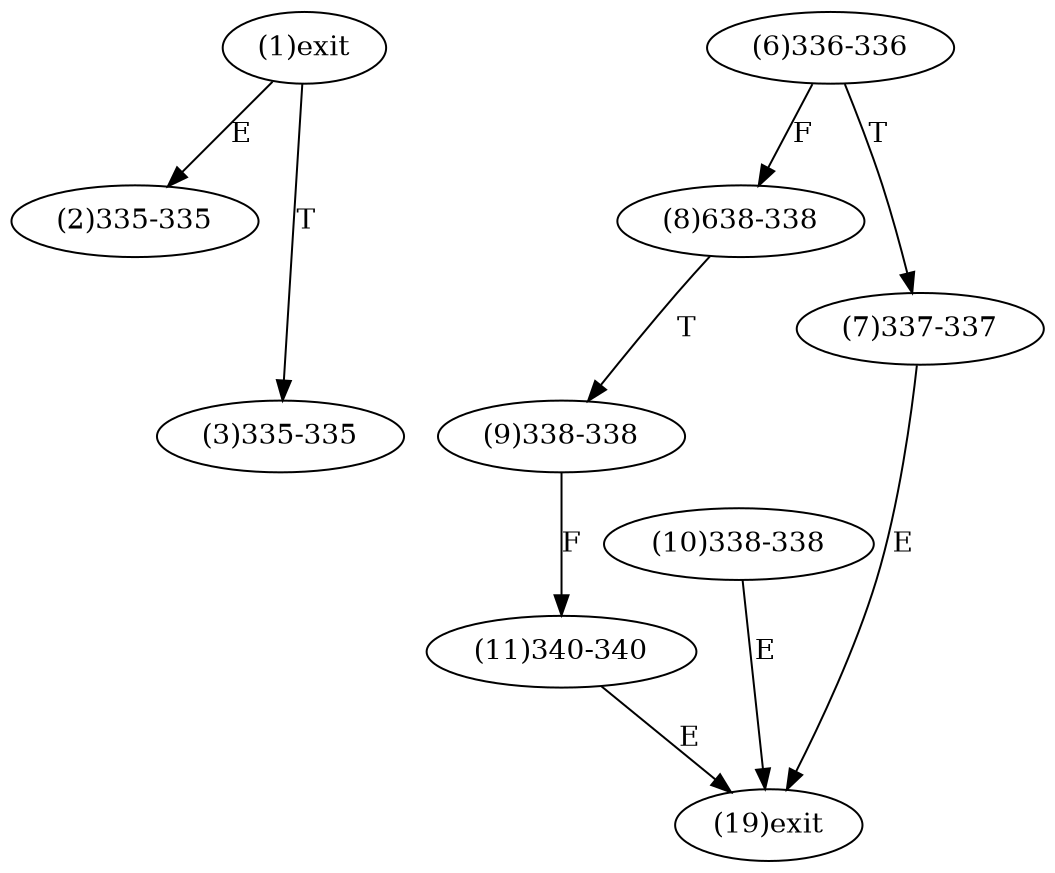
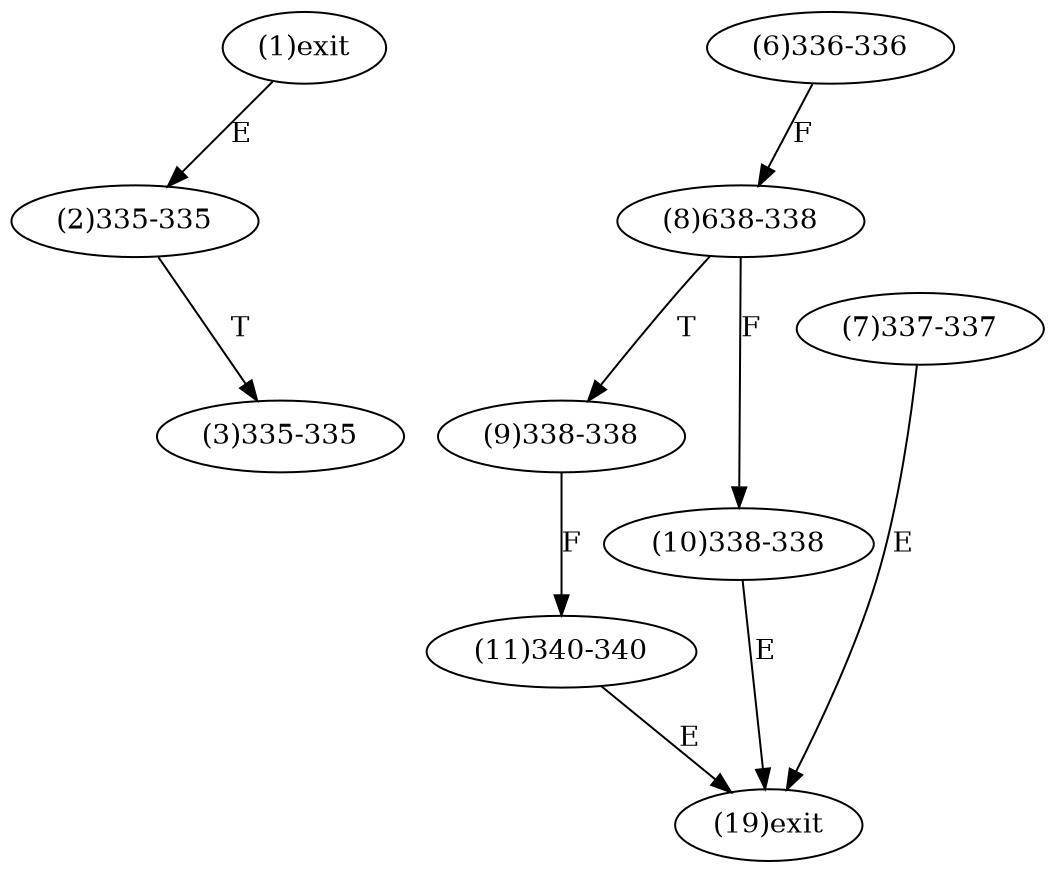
(880, 177) -> none
(293, 232) -> (202, 320)
none -> (740, 372)
